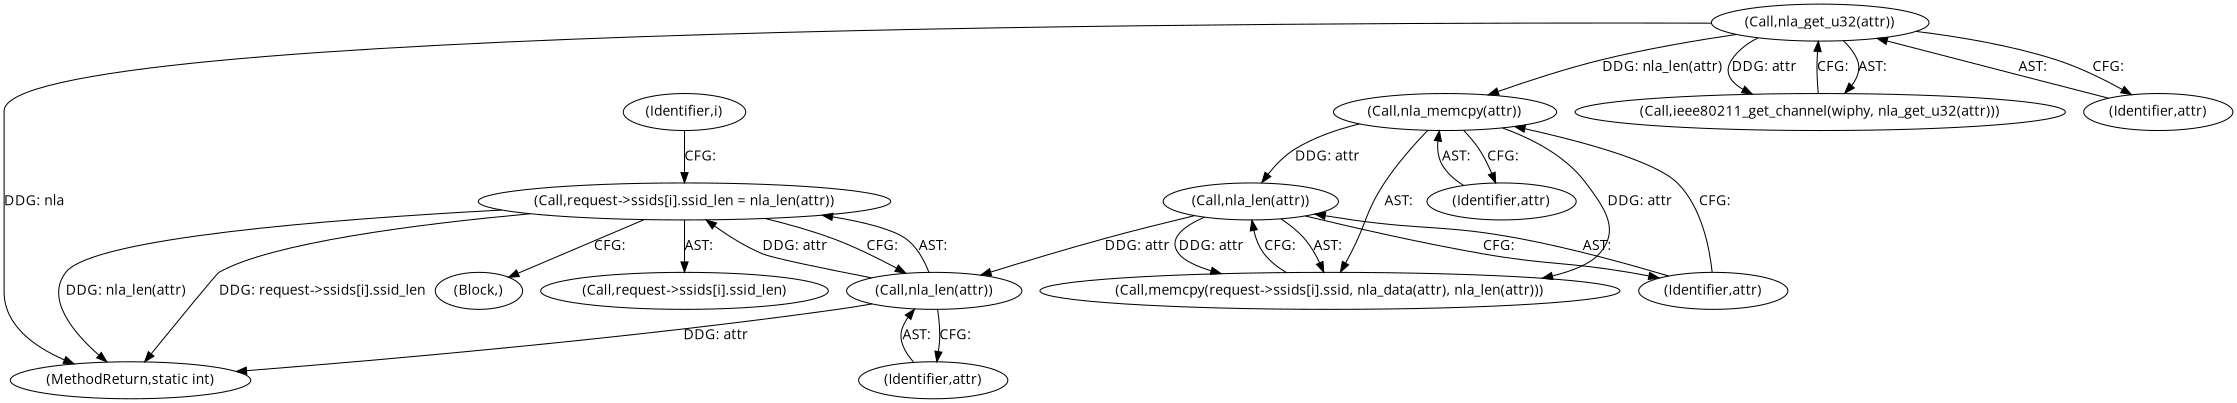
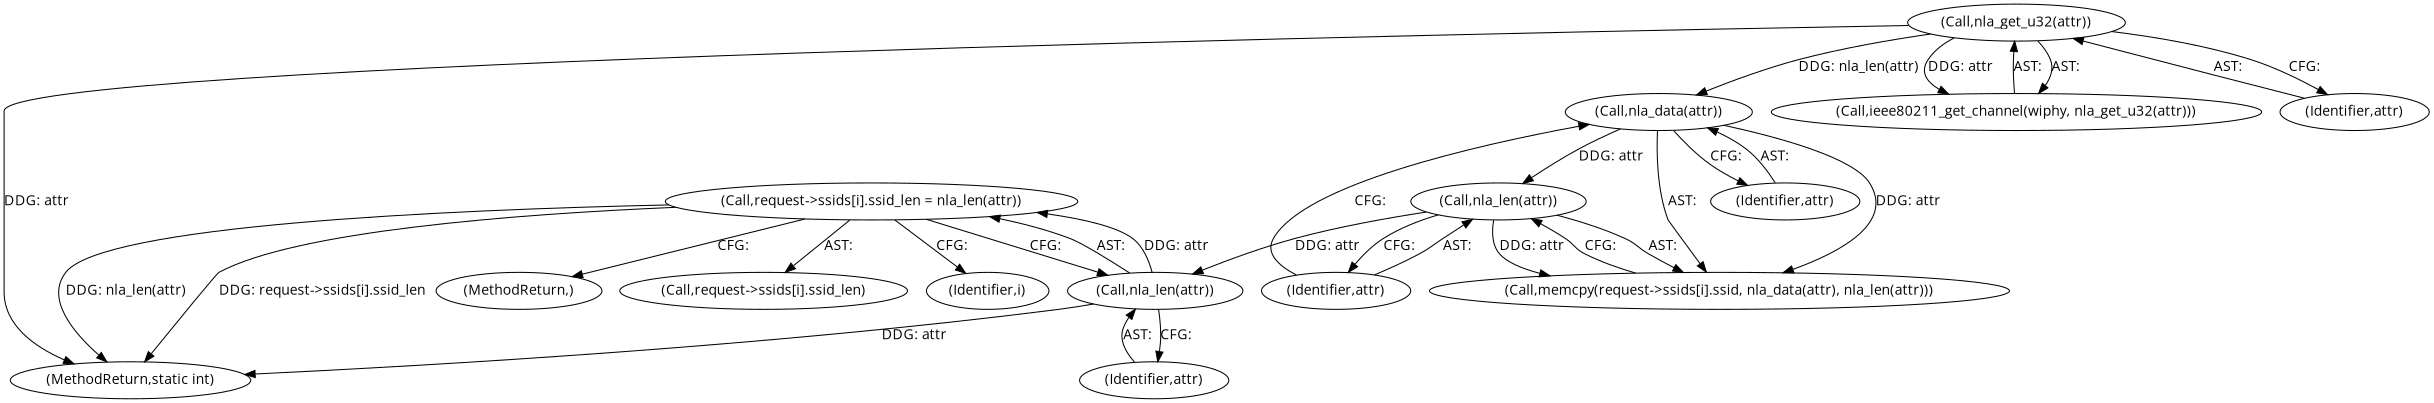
(1835, 67) -> (2030, 67)
(1445, 112) -> (1659, 112)
(684, 152) -> (926, 243)
(34, 201) -> (37, 201)
(479, 291) -> (519, 291)
